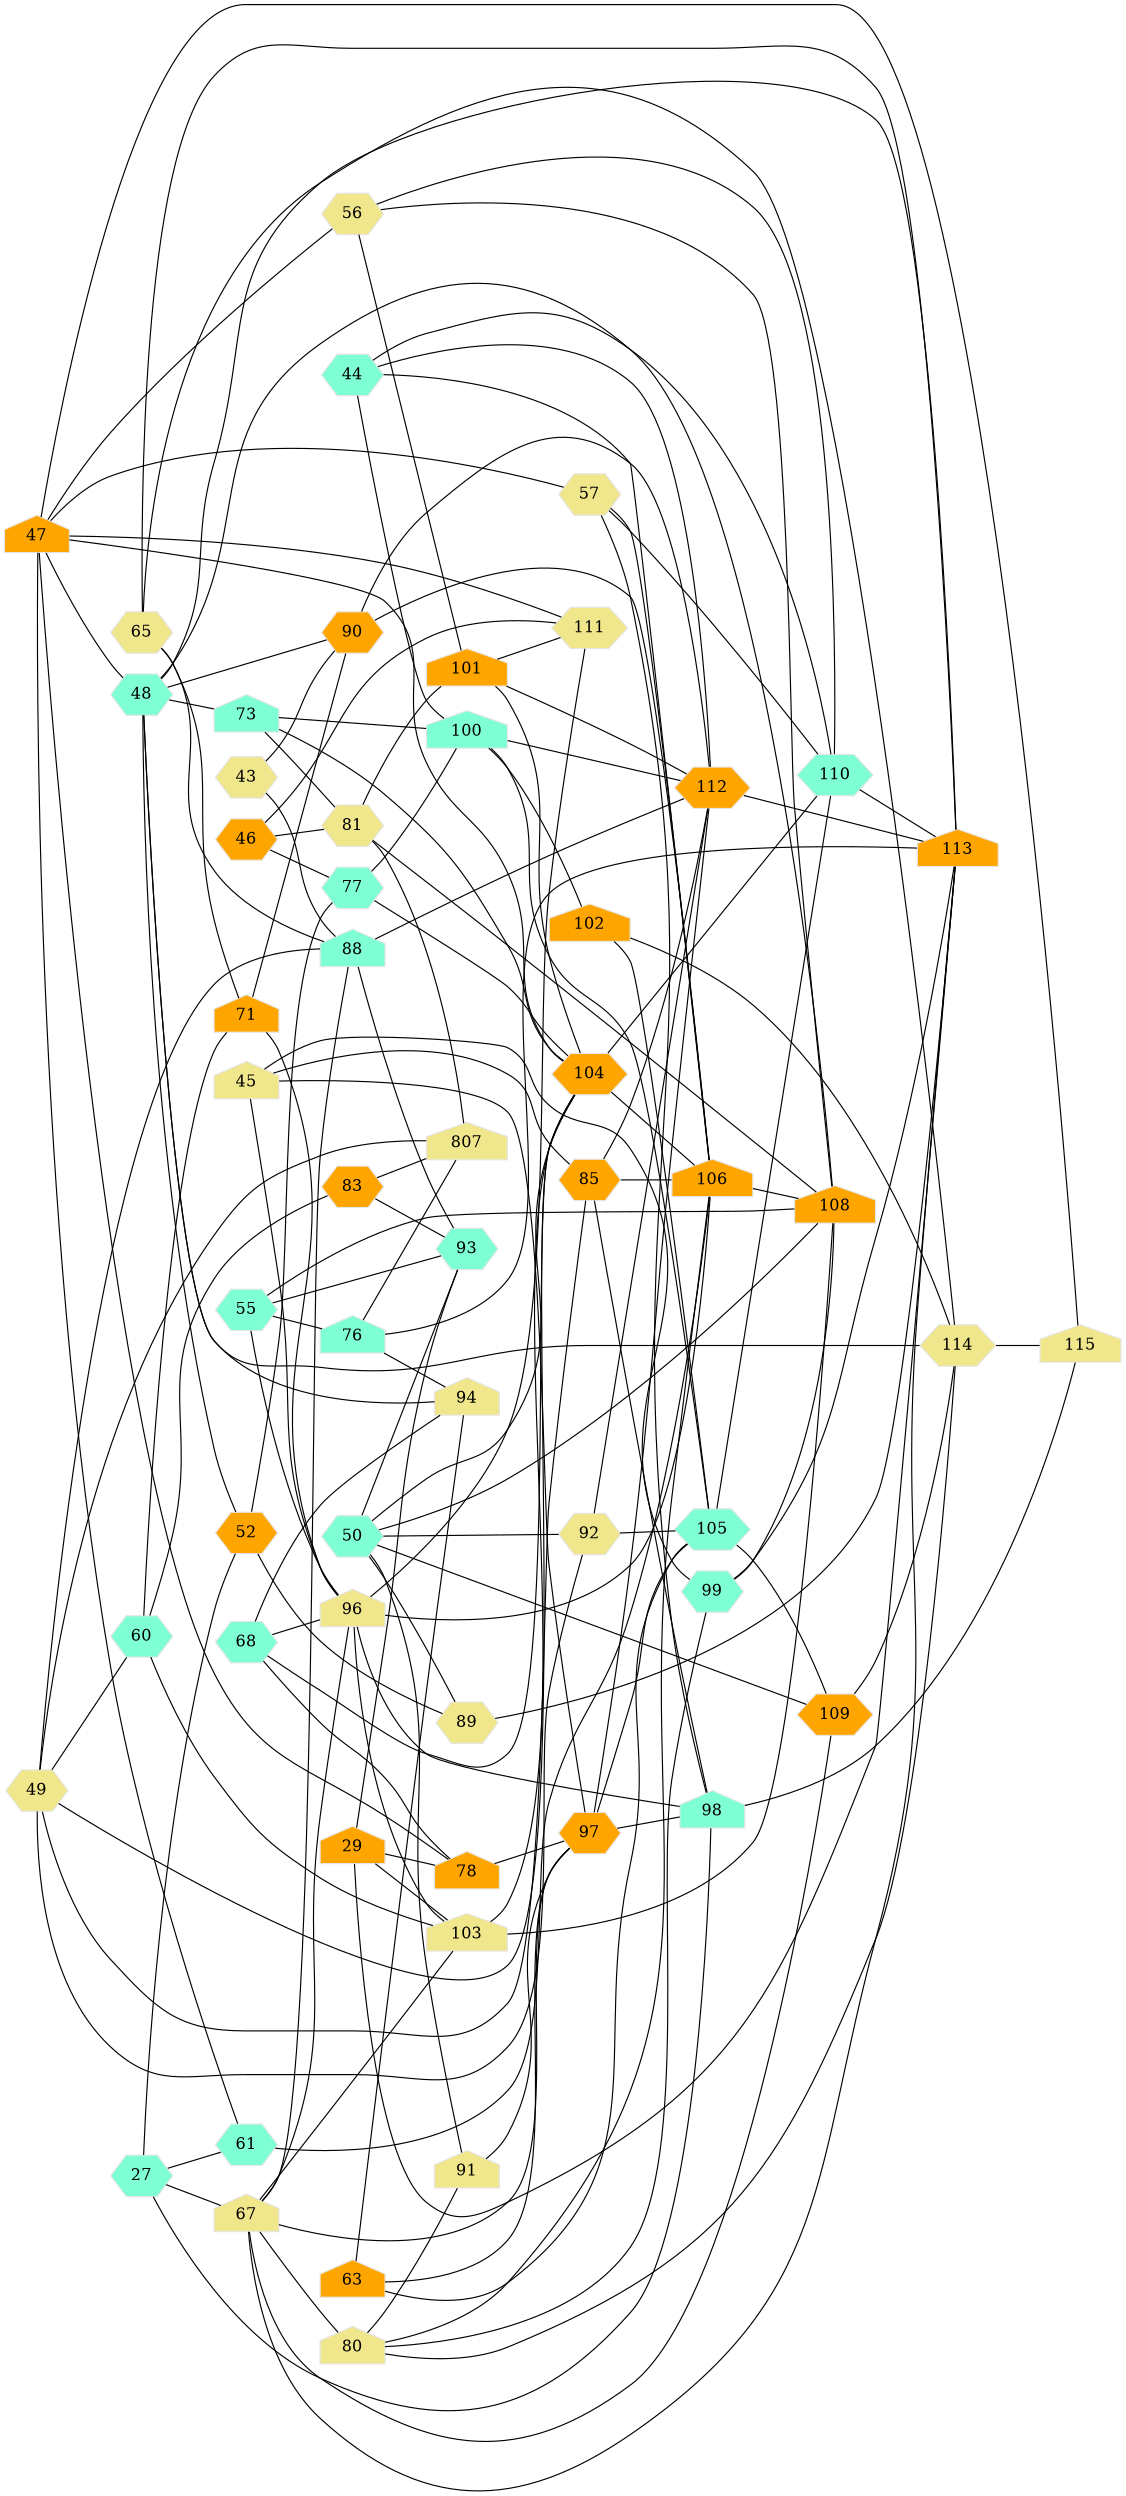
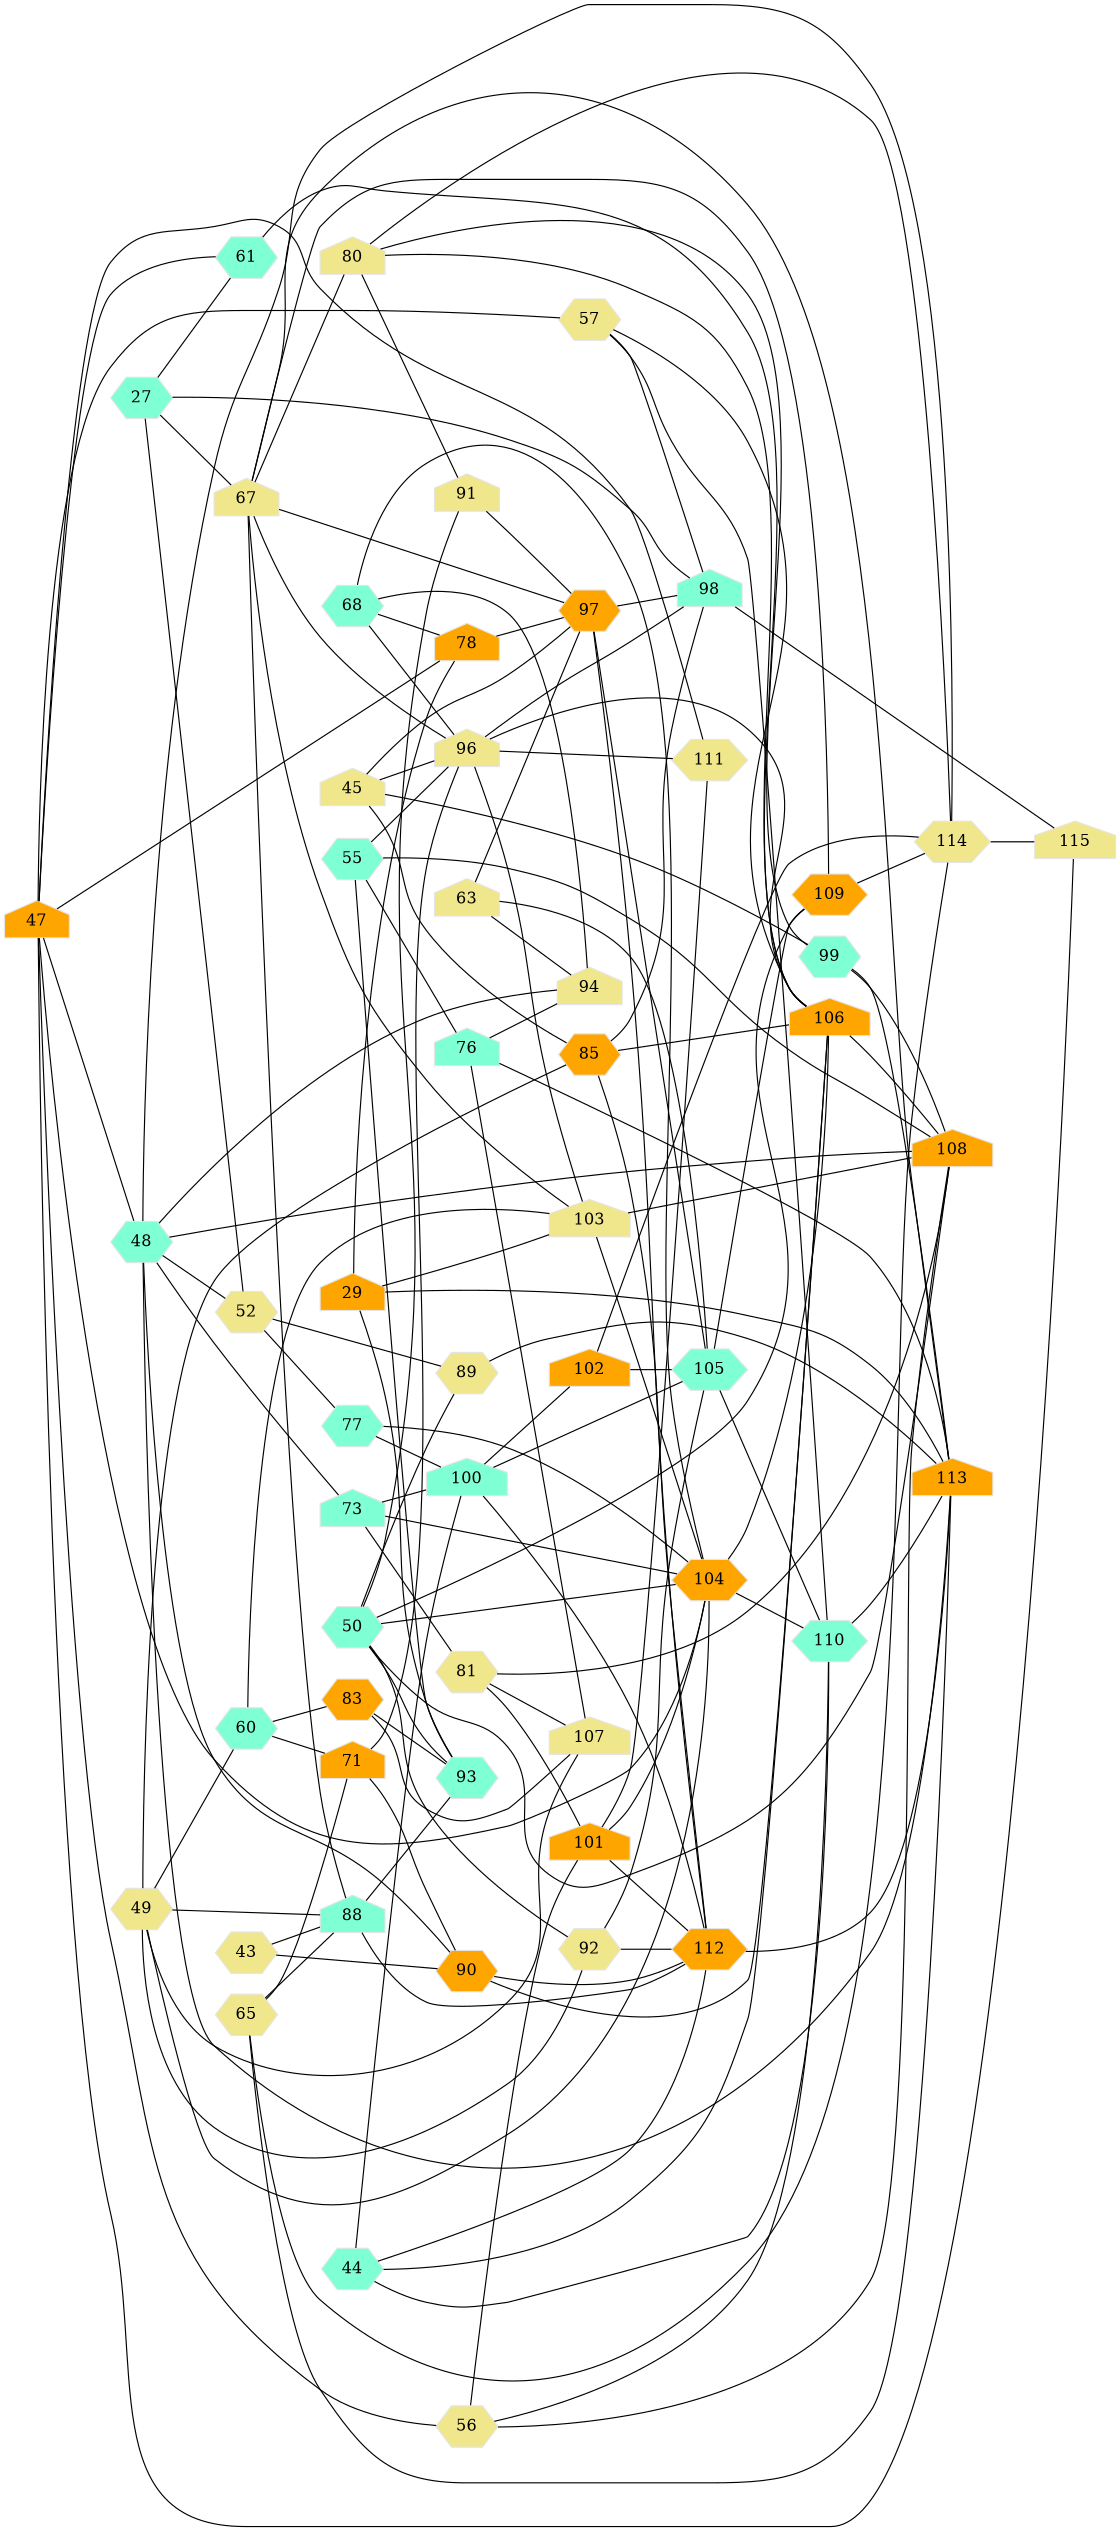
(247, 840) -> none
(467, 1143) -> (590, 1738)
(247, 1533) -> (247, 1312)
(353, 2280) -> (467, 899)
